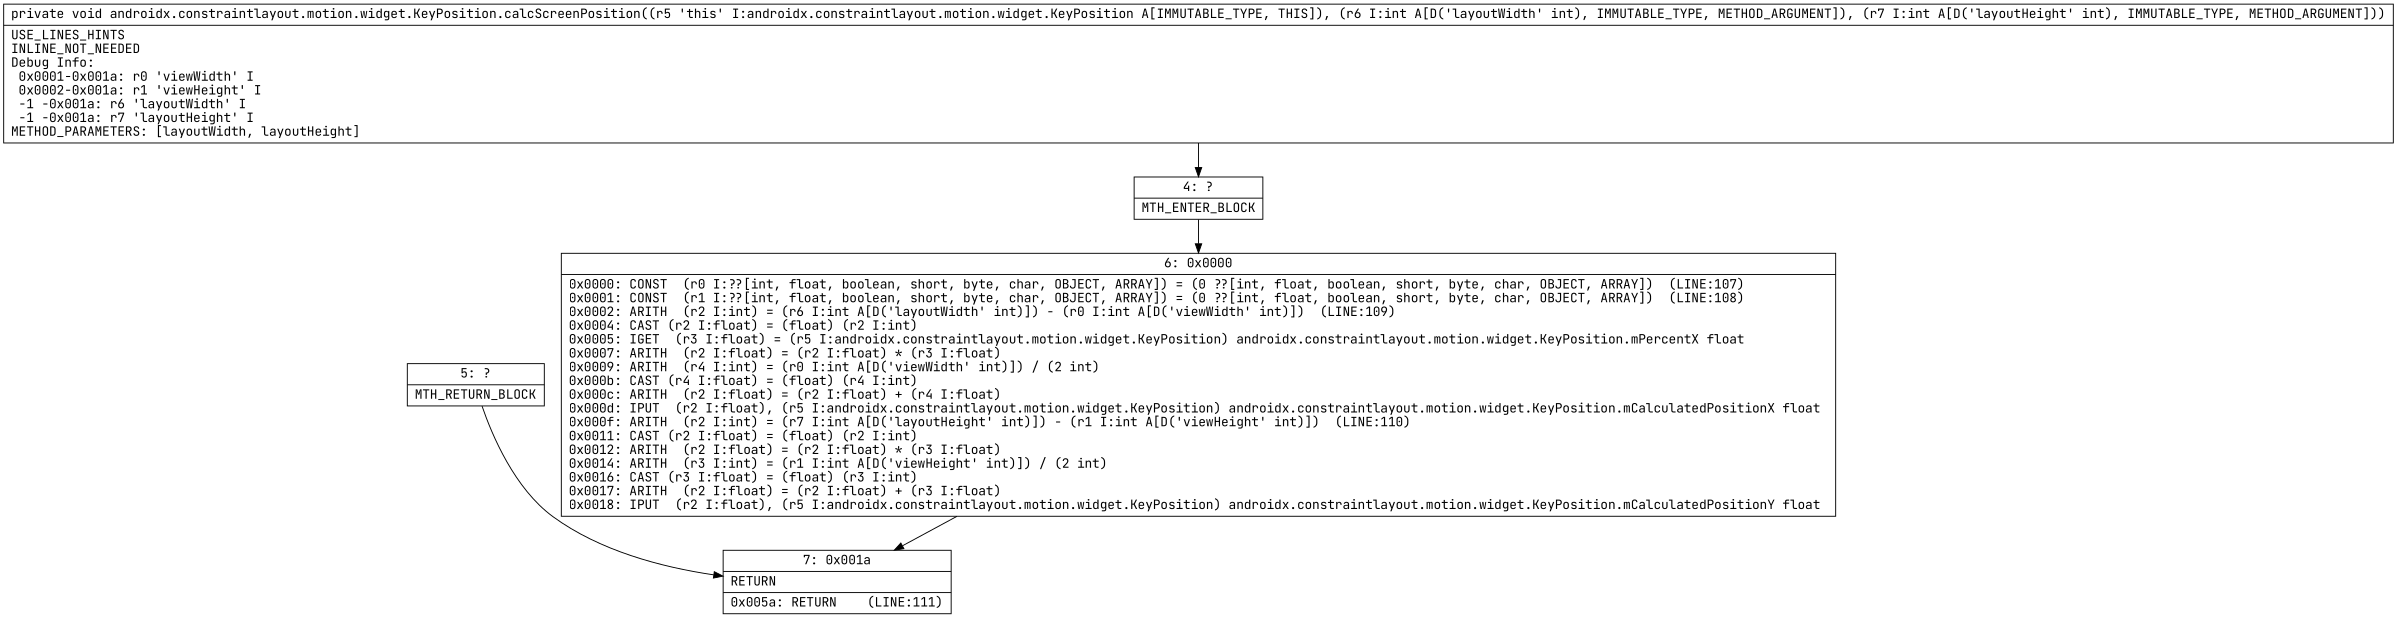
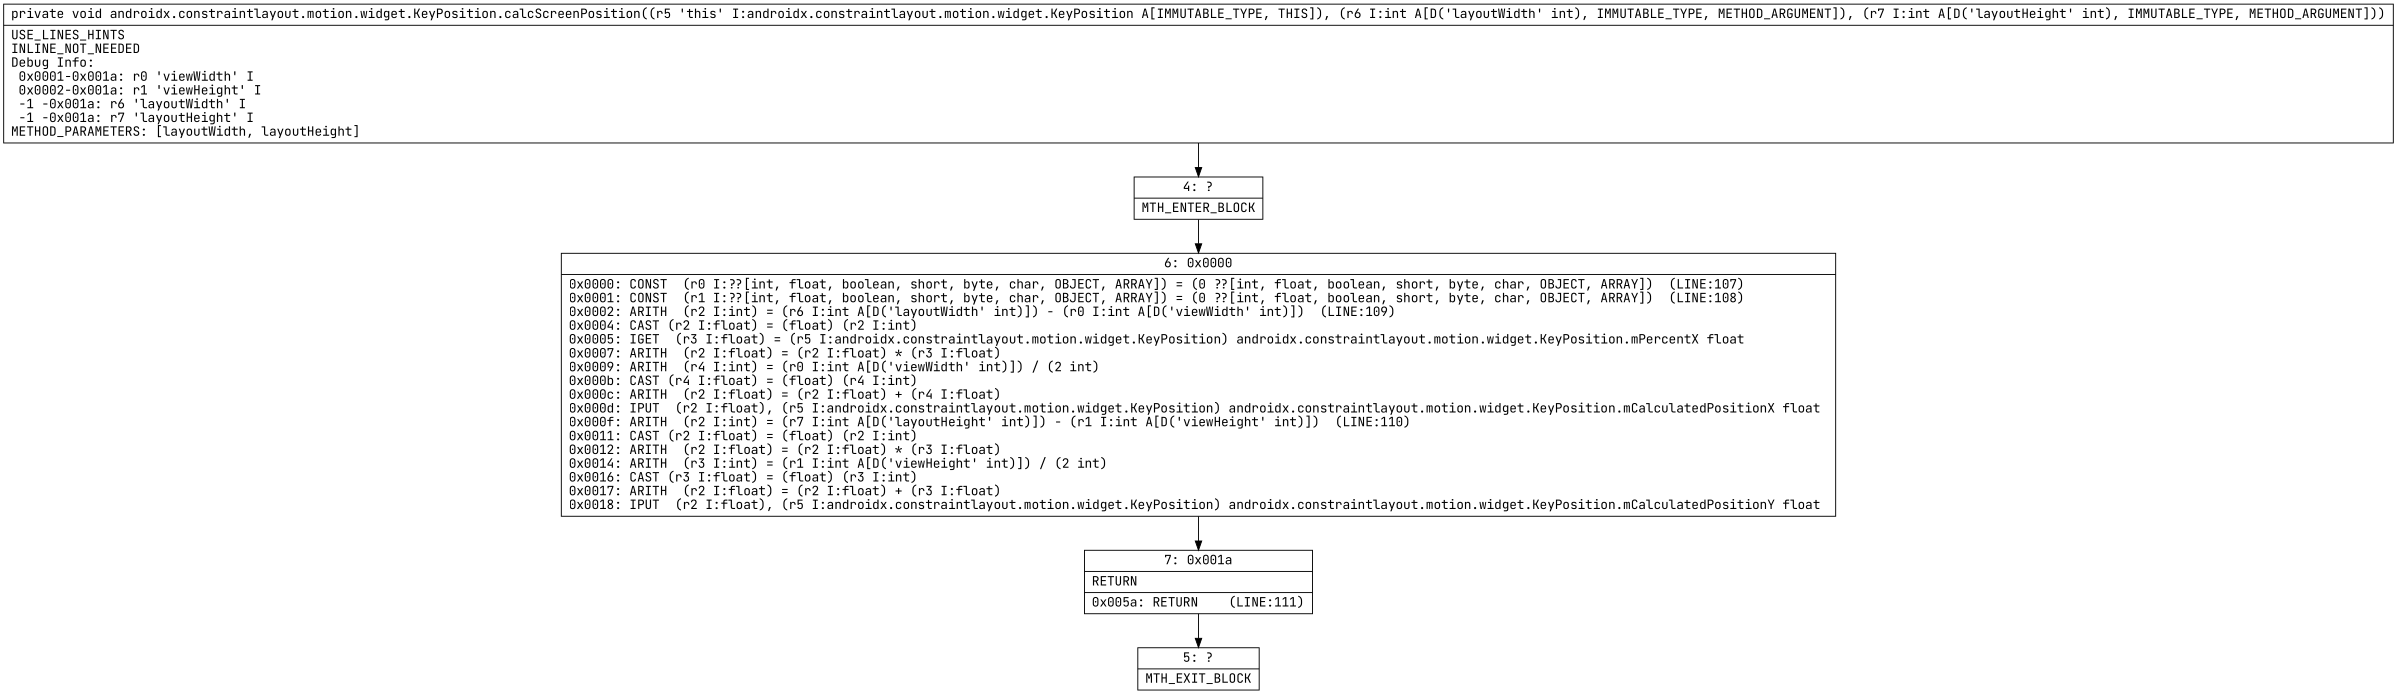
(476, 395) -> (1198, 679)
(569, 528) -> (1198, 626)
